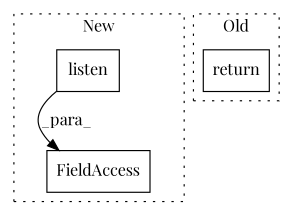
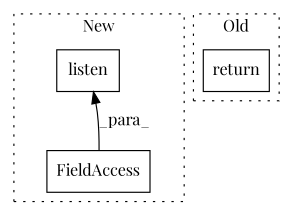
(39, 116) -> (99, 127)
